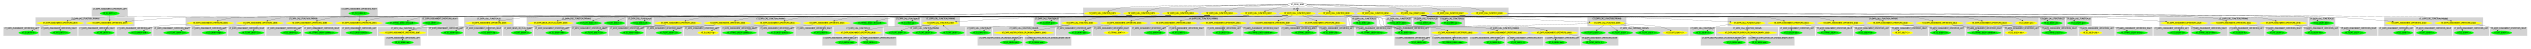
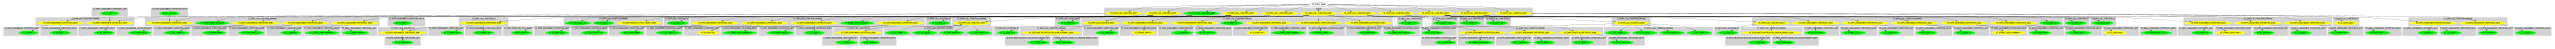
(1180, 13) -> (1202, 13)
(1413, 13) -> (1435, 13)
none -> (1232, 23)
(2026, 23) -> (2051, 23)
(2322, 23) -> (2346, 23)
none -> (925, 33)
(1223, 33) -> (1257, 33)
(1554, 33) -> (1580, 33)
(1675, 33) -> (1699, 33)
(1902, 33) -> (1927, 33)
(1984, 33) -> (2008, 33)
(2016, 33) -> (2040, 33)
(2206, 33) -> (2230, 33)
